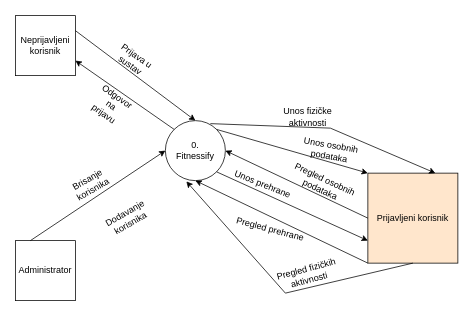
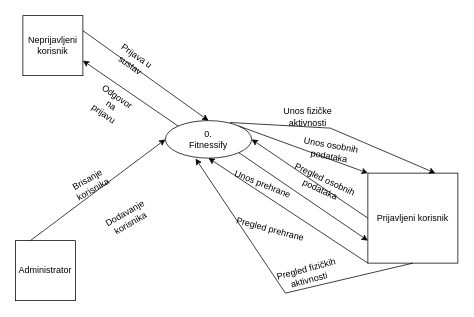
(45, 45) -> (53, 45)
(195, 150) -> (209, 139)
(413, 218) -> (413, 218)
